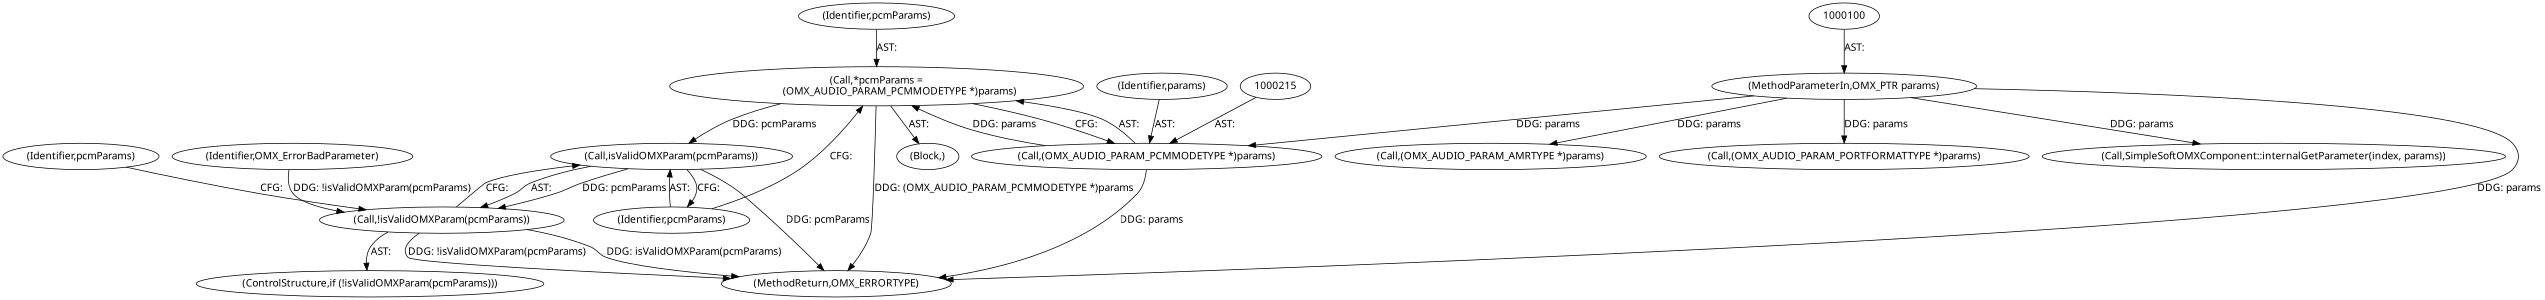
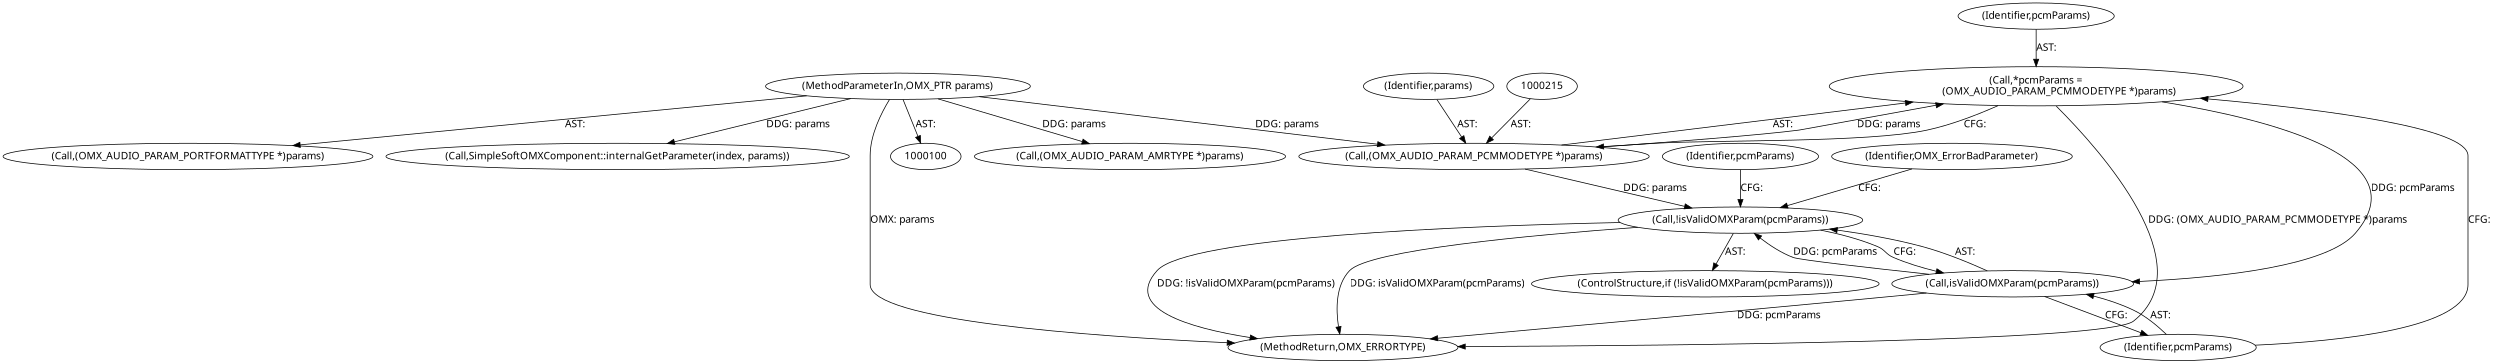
(1844, 47) -> (911, 118)
(1876, 125) -> (577, 125)
(928, 156) -> none
(383, 188) -> (1871, 188)
(2510, 188) -> (902, 220)
(1060, 245) -> (1605, 188)
